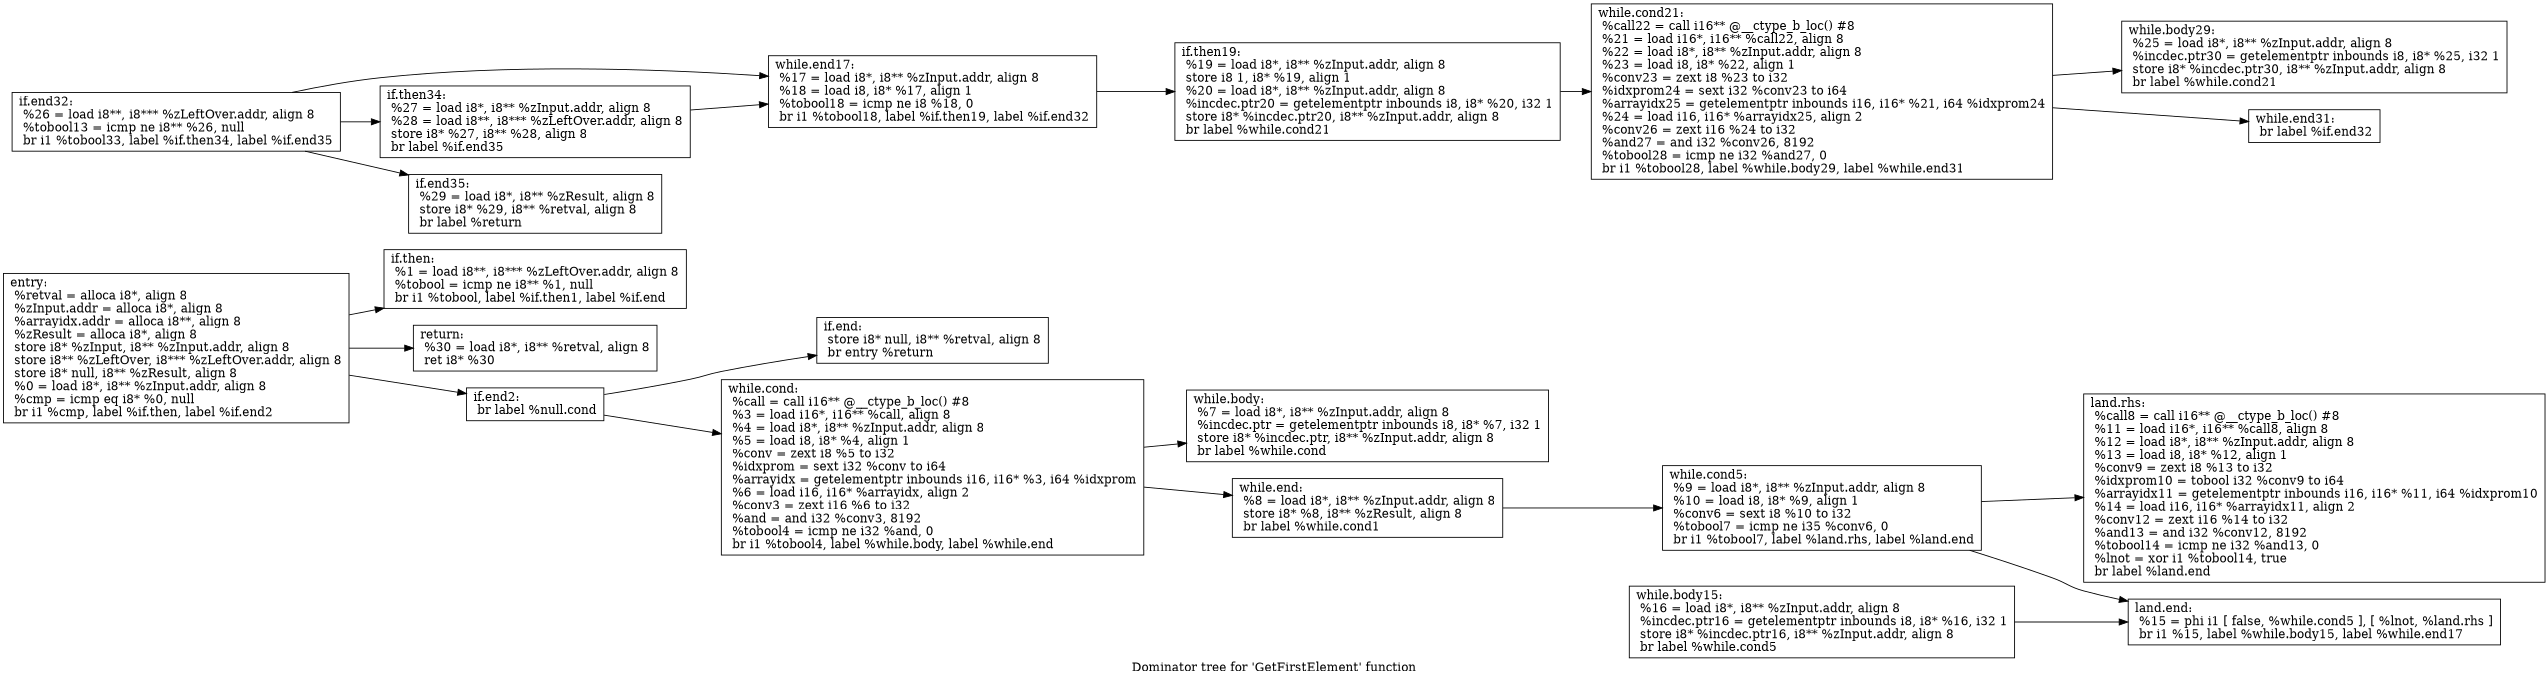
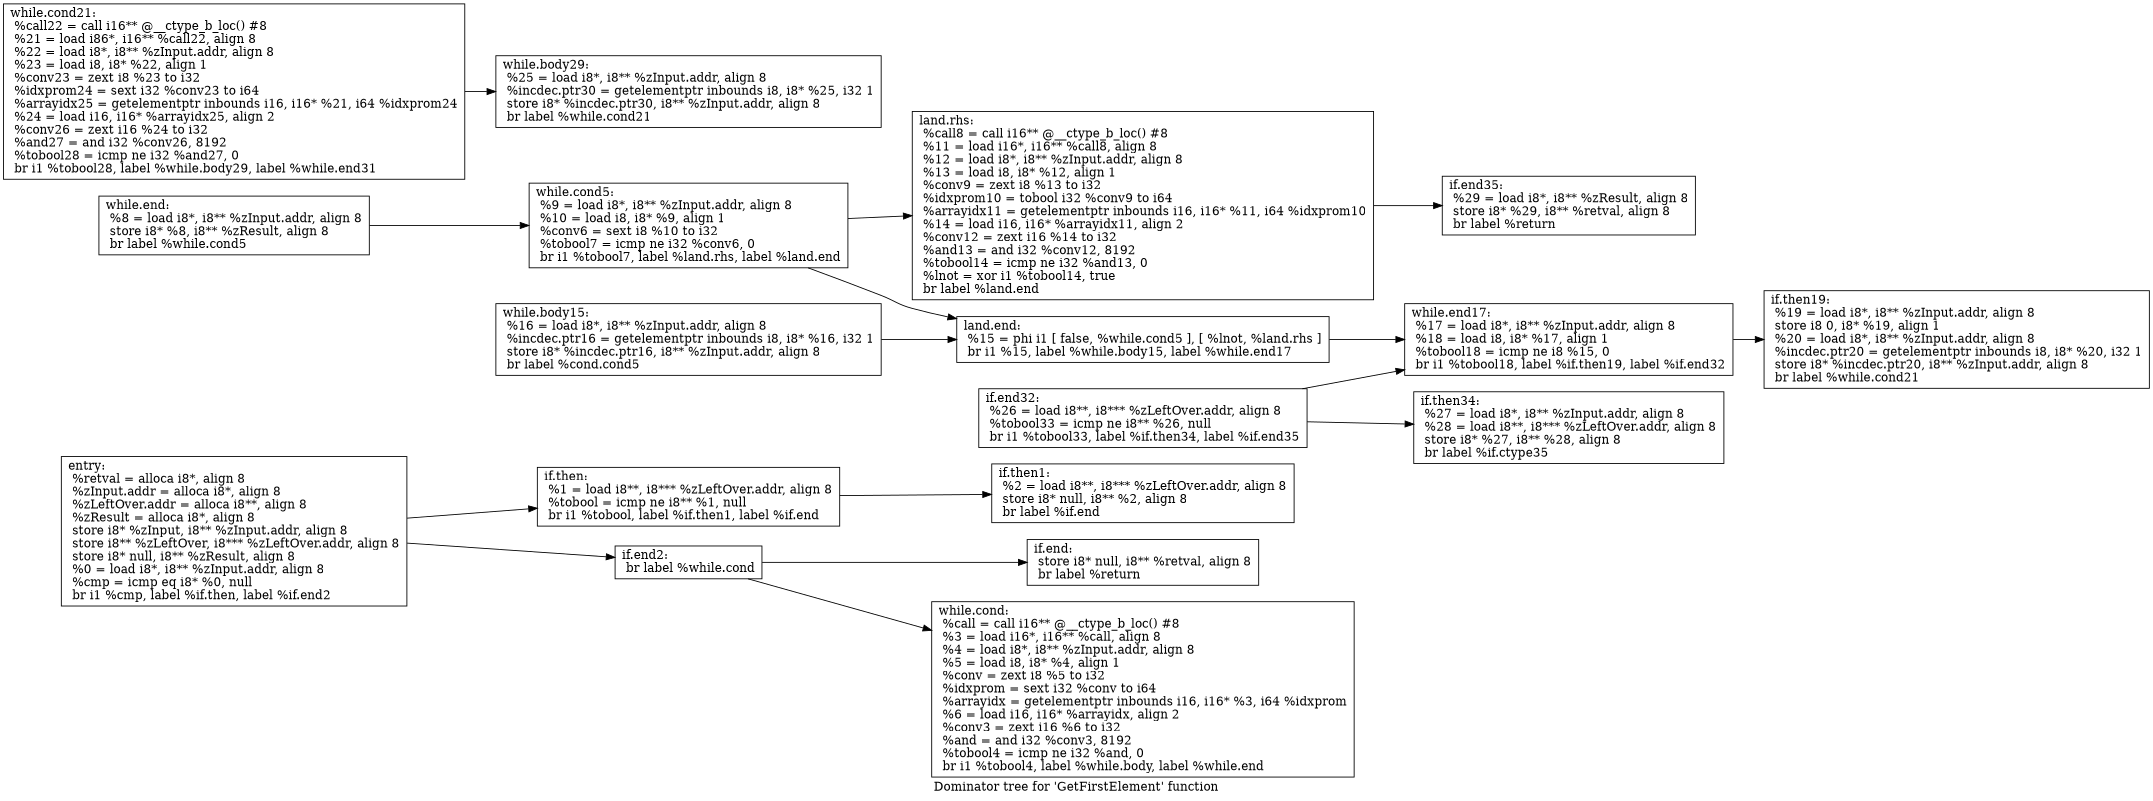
(1721, 39) -> (133, 39)
(1266, 78) -> (1856, 326)
(1571, 92) -> none
(875, 104) -> (1511, 352)
(725, 107) -> (1363, 340)
(2314, 126) -> none
(132, 128) -> (1099, 424)
(446, 147) -> (1485, 453)
(352, 162) -> (1404, 206)
(126, 322) -> (188, 505)
(535, 348) -> none
(879, 353) -> (1088, 575)
(535, 410) -> (689, 568)
(1368, 426) -> none
(1184, 491) -> none
none -> (1143, 493)
(1310, 527) -> (176, 244)
(1779, 527) -> (646, 244)
(1707, 647) -> (571, 365)
